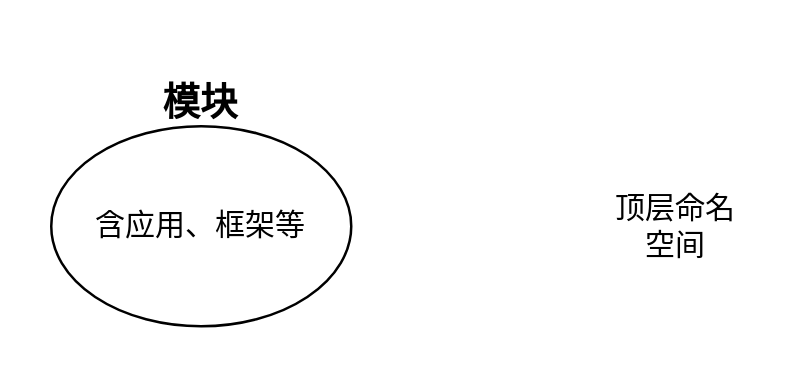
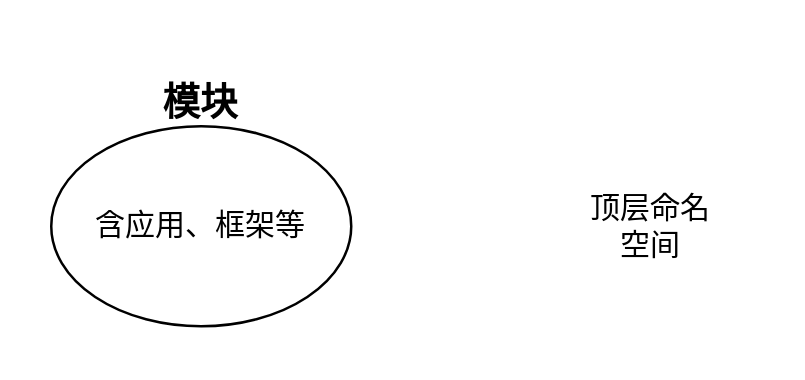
(676, 226) -> (651, 226)
